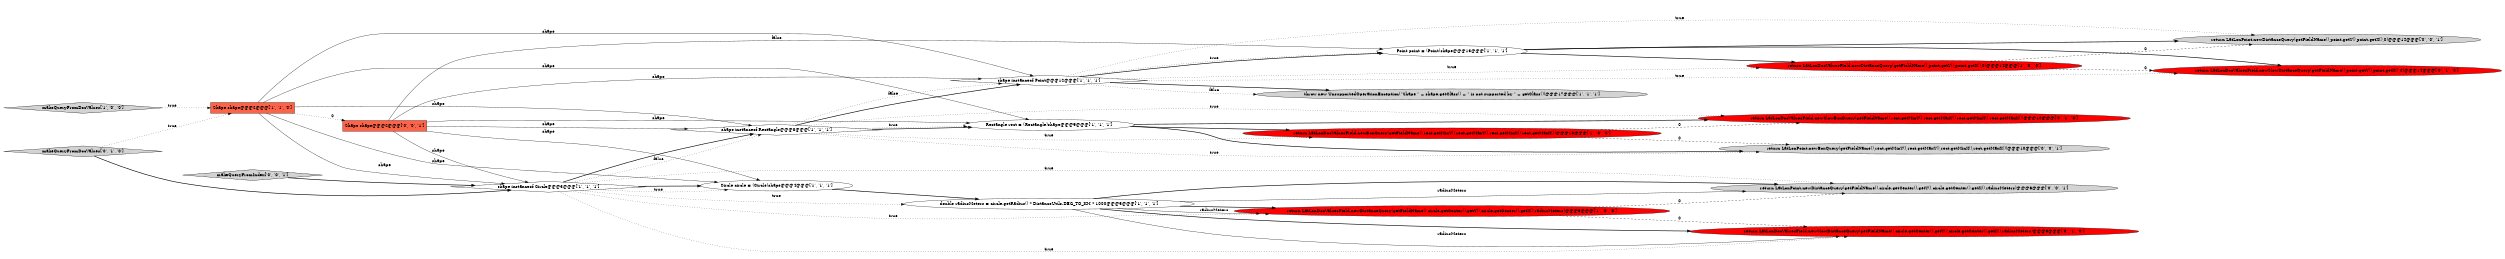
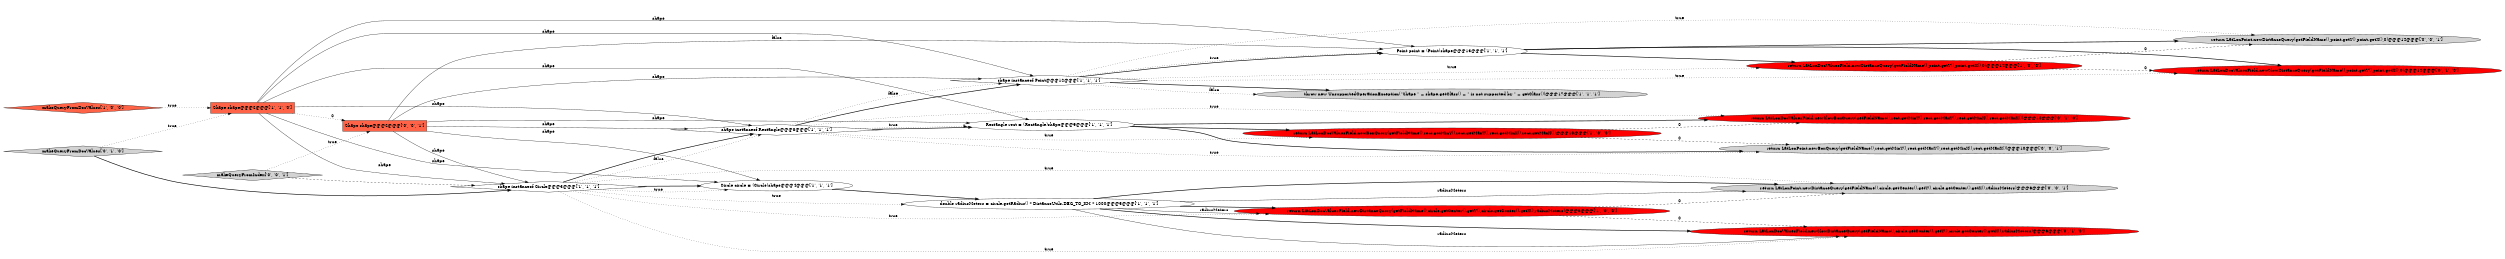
none -> (820, 21)
(83, 108) -> (83, 108)
none -> (316, 151)
(380, 183) -> (380, 183)
